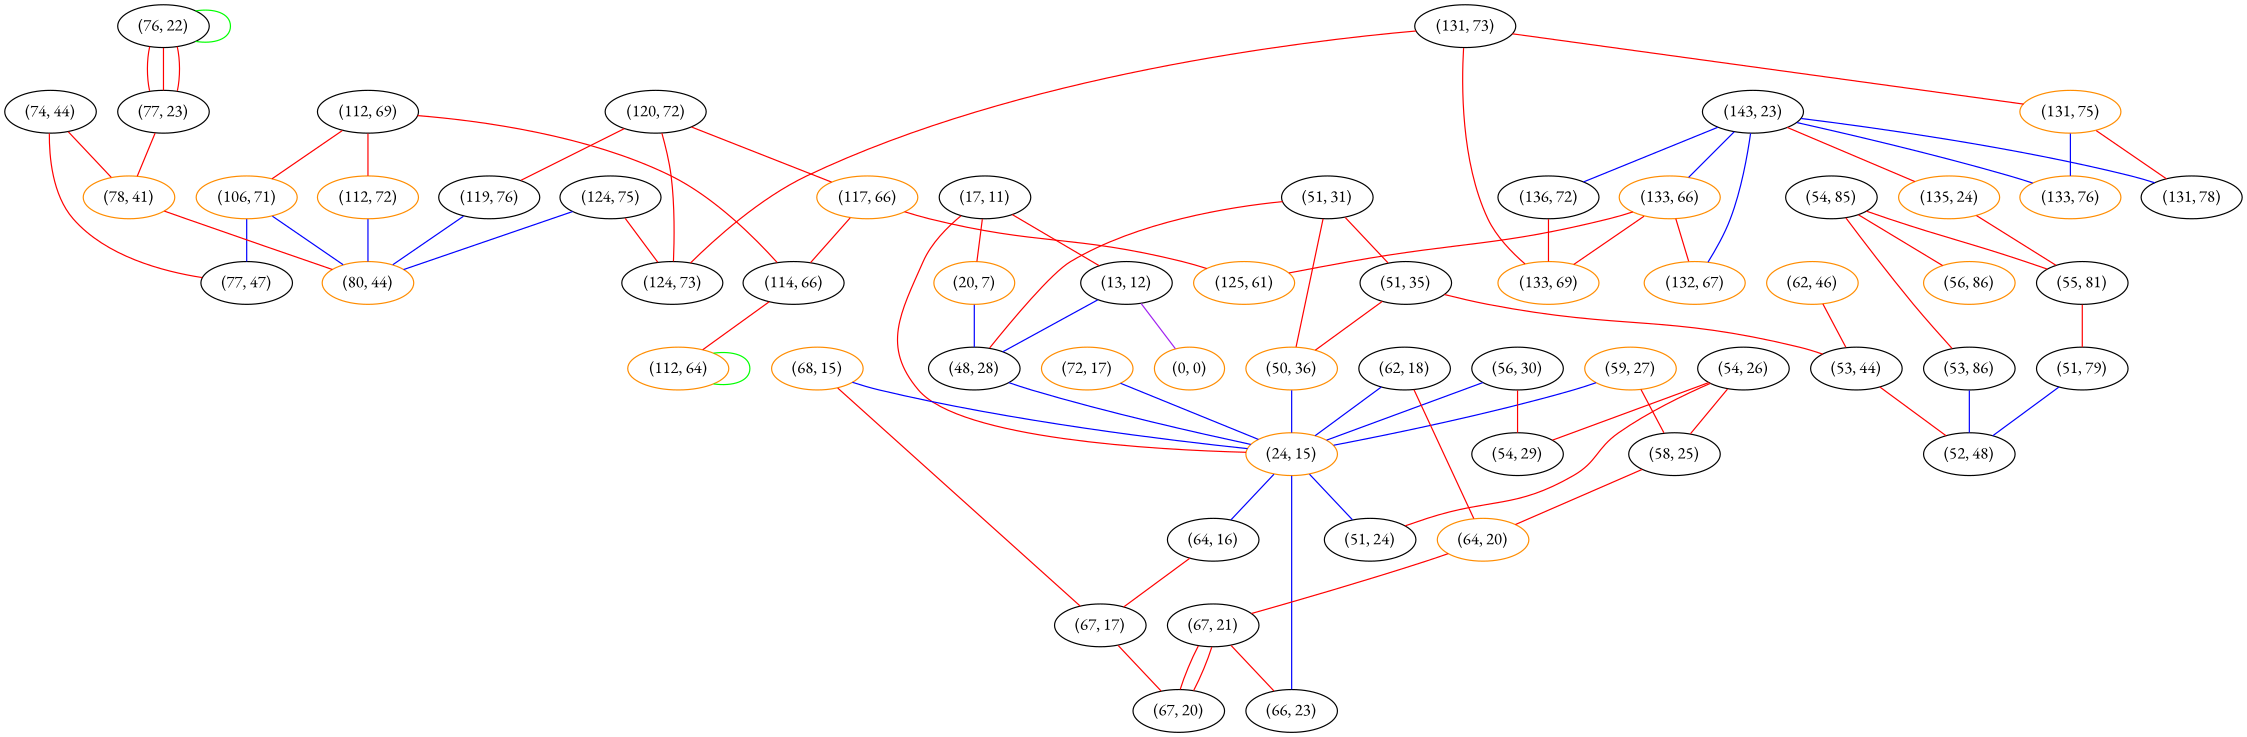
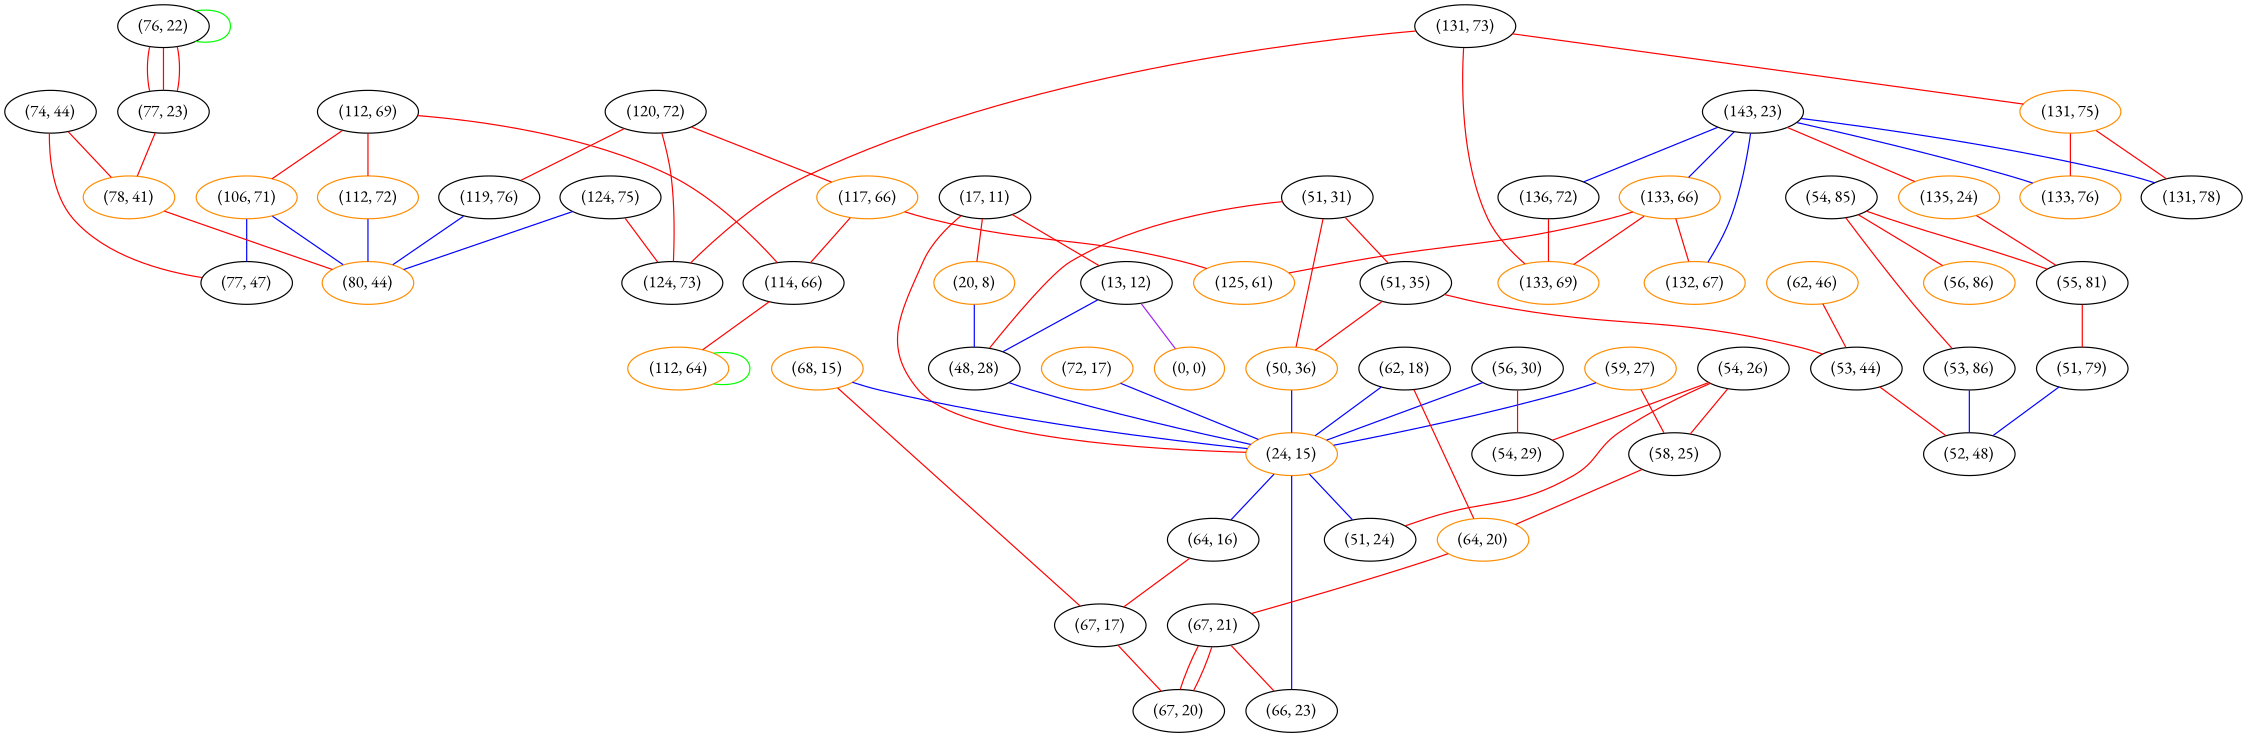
(2070, 155) -> (2070, 155)
(974, 283) -> (974, 283)
